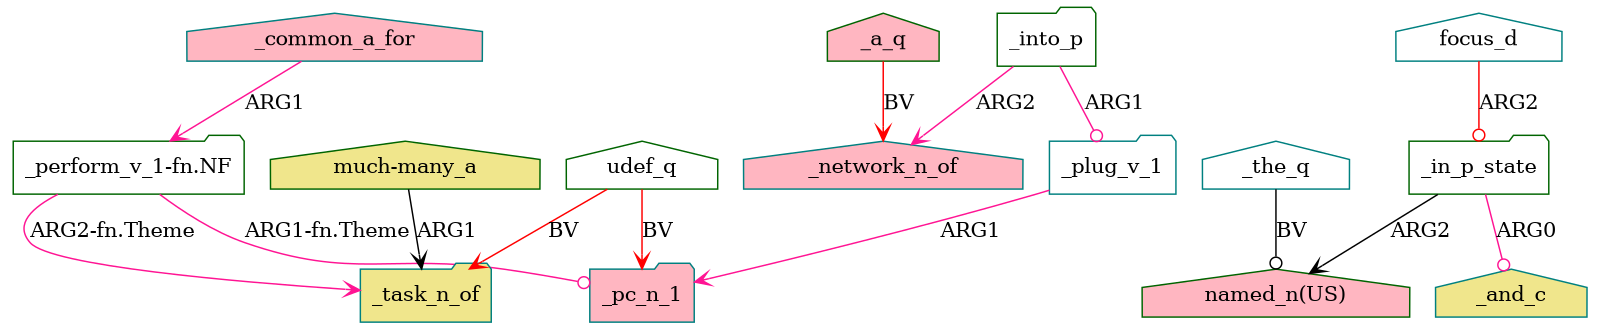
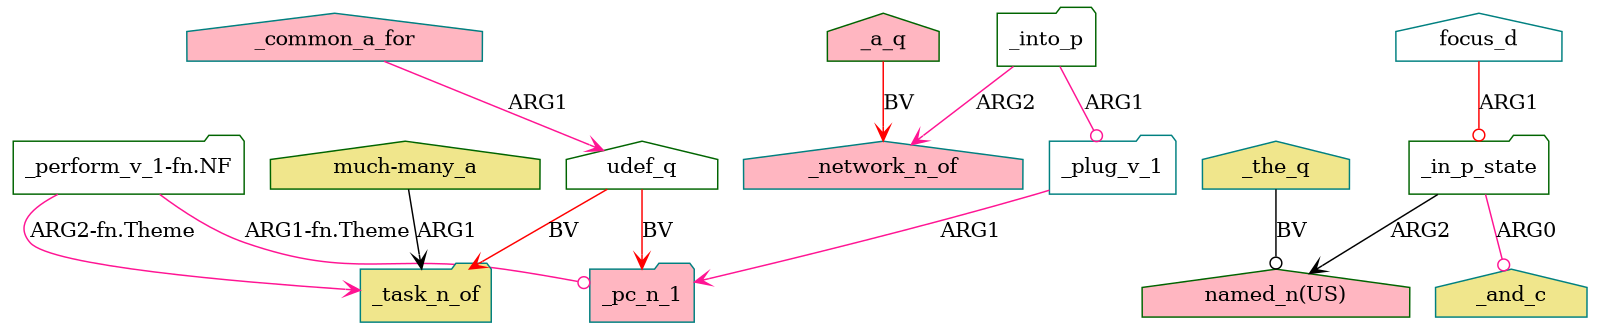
(242, 97) -> (487, 103)
(1509, 104) -> (1509, 104)
(1276, 168) -> (1276, 168)
